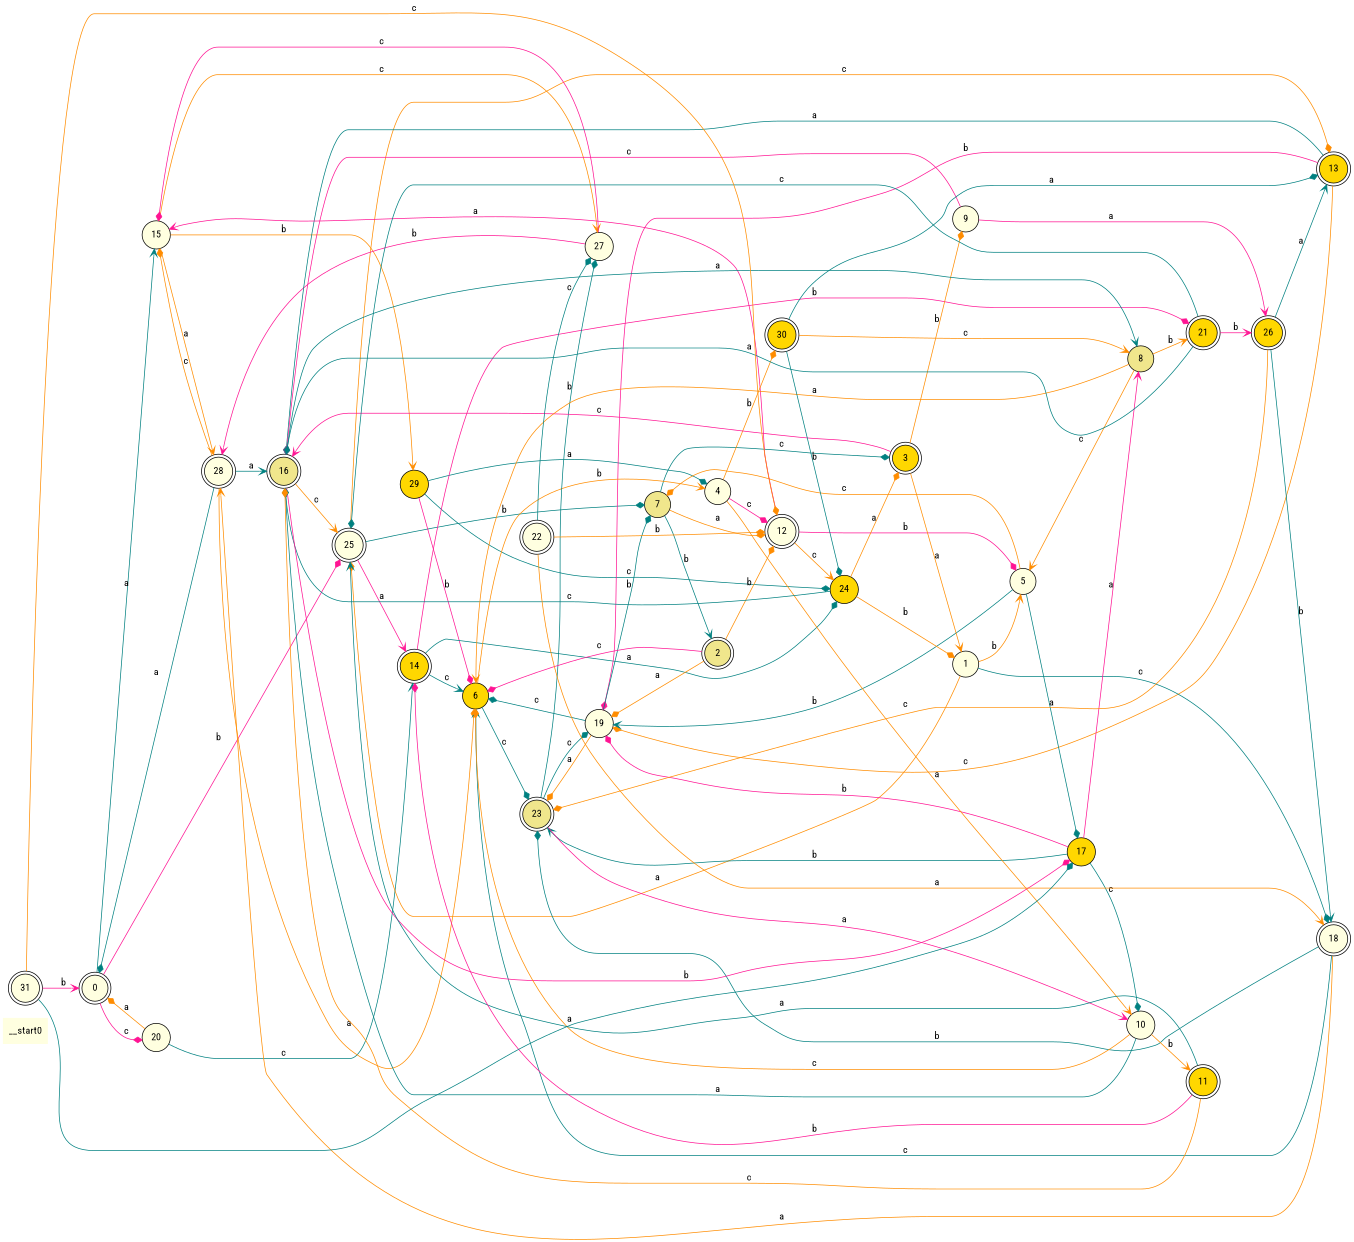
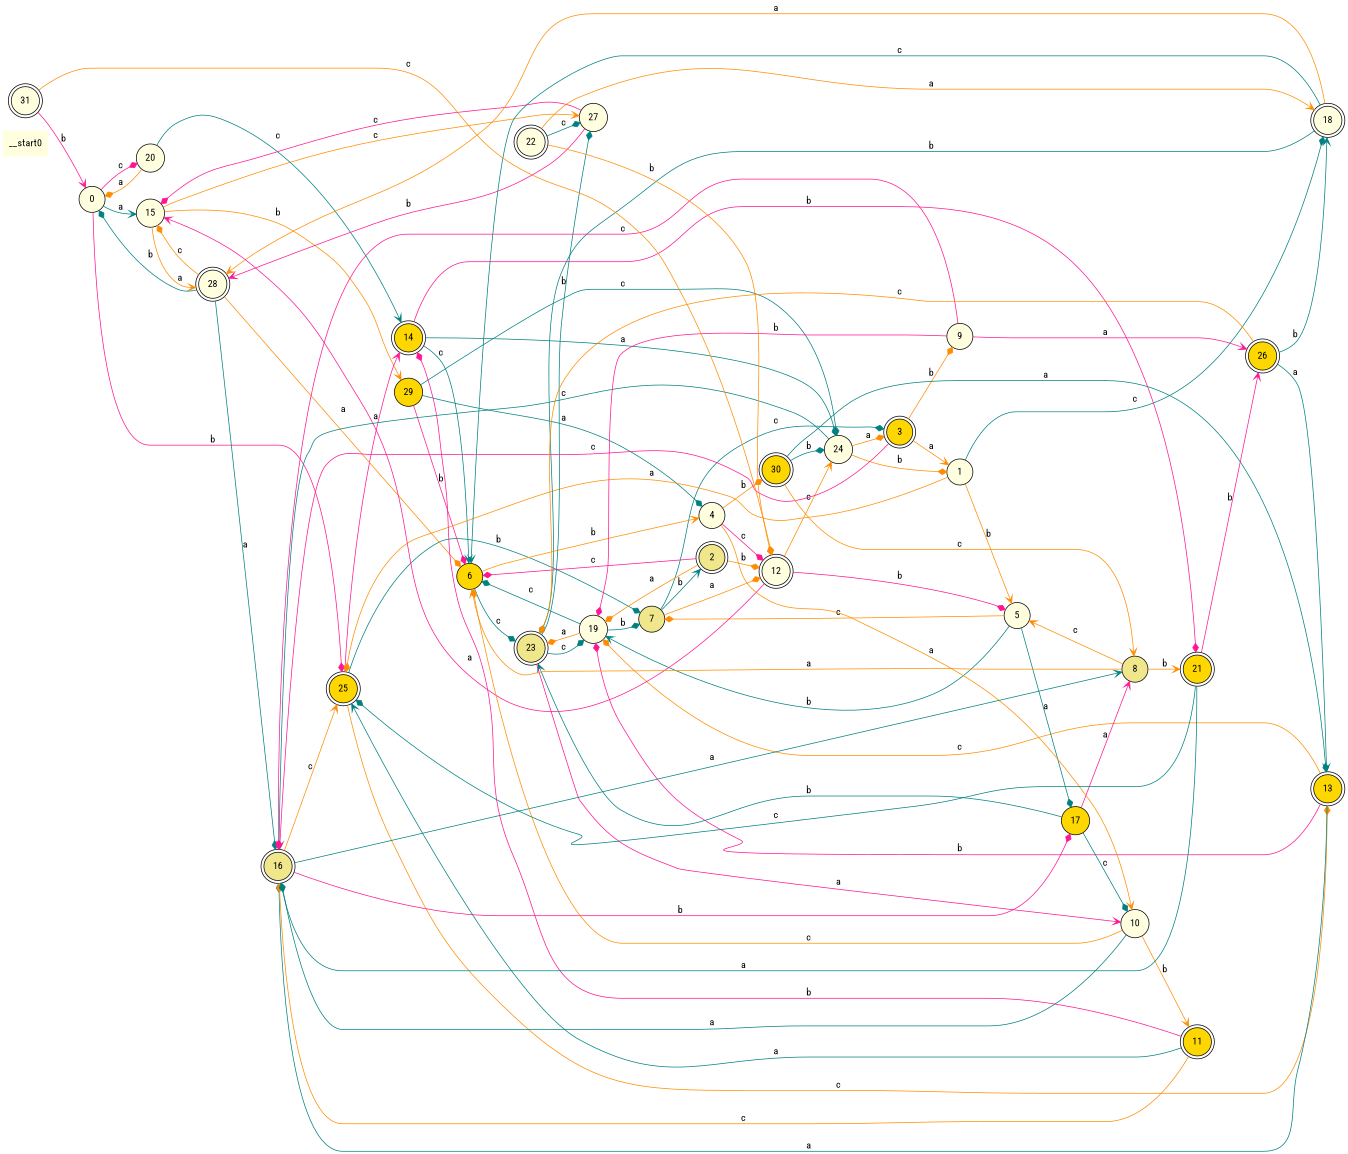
(248, 471) -> (245, 571)
(349, 545) -> (343, 689)
(844, 589) -> (838, 450)
(156, 672) -> (150, 255)
(836, 795) -> (655, 339)
(95, 988) -> (92, 199)
(501, 1059) -> none
